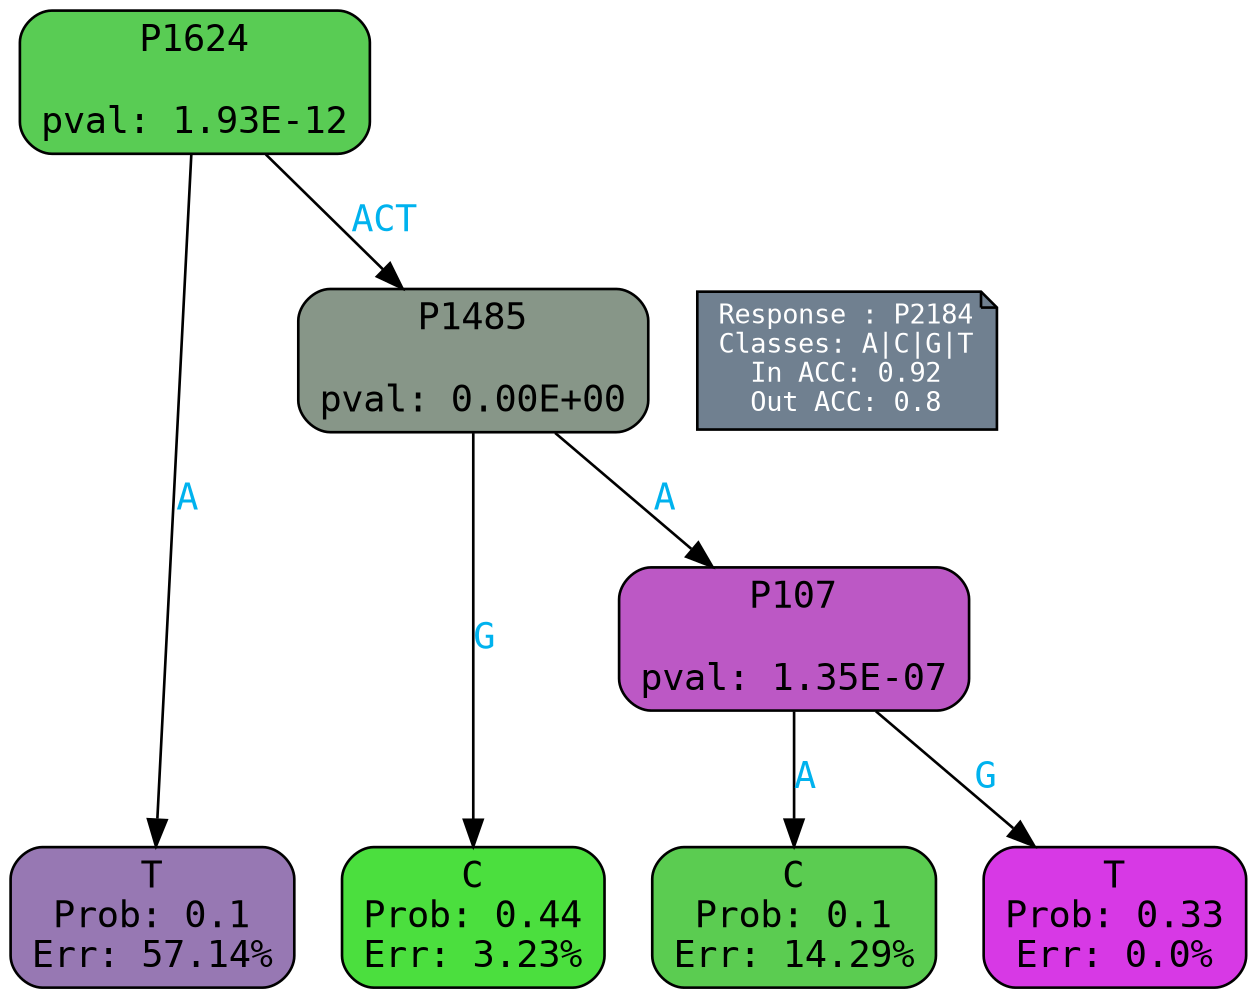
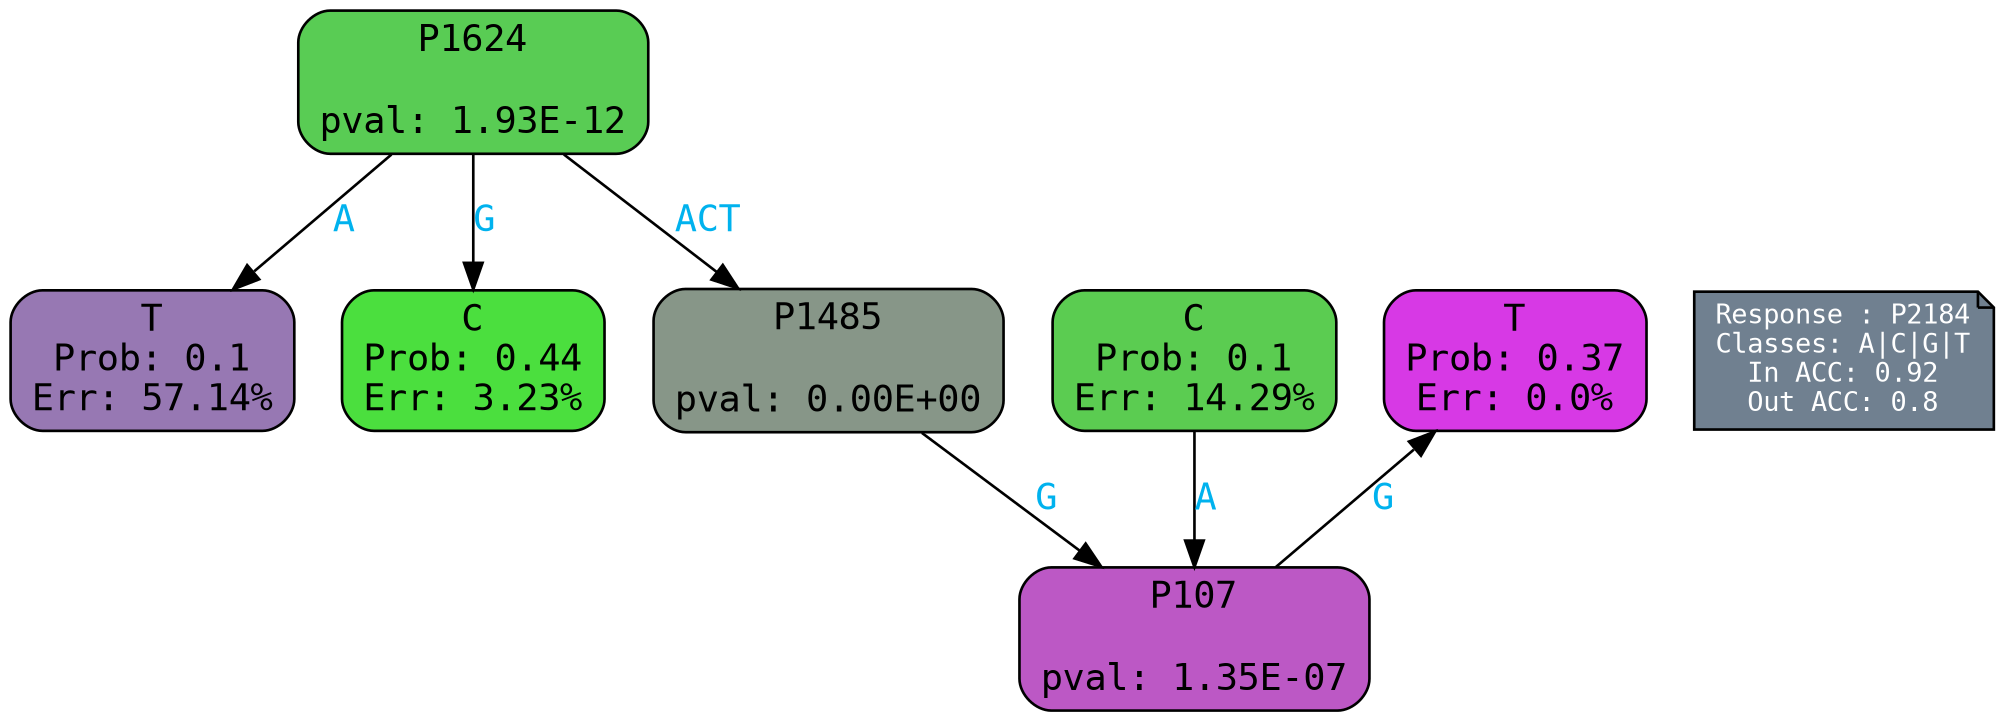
(665, 500) -> (1047, 500)
(473, 626) -> (473, 208)
(794, 765) -> (1194, 486)
(1115, 917) -> (1515, 361)
